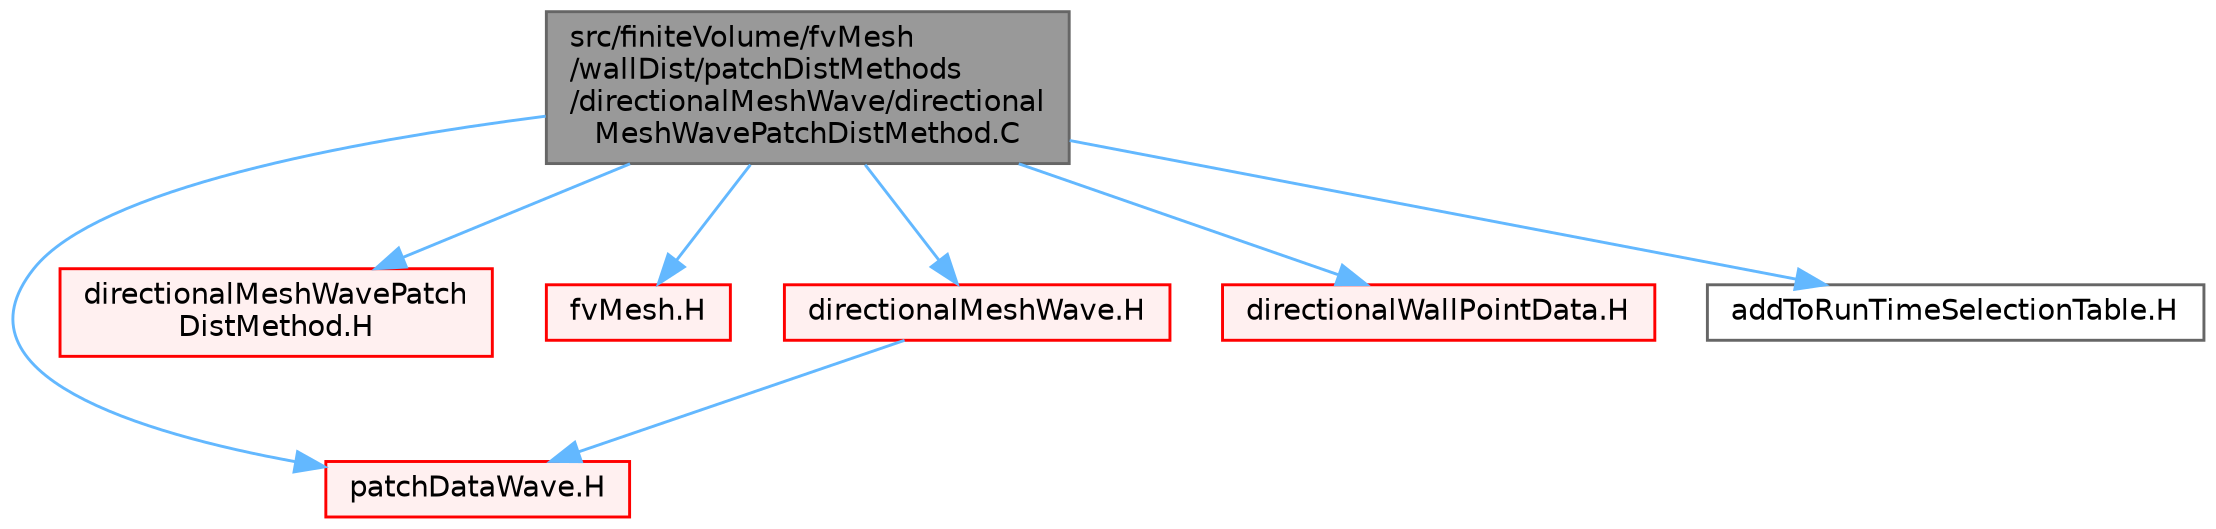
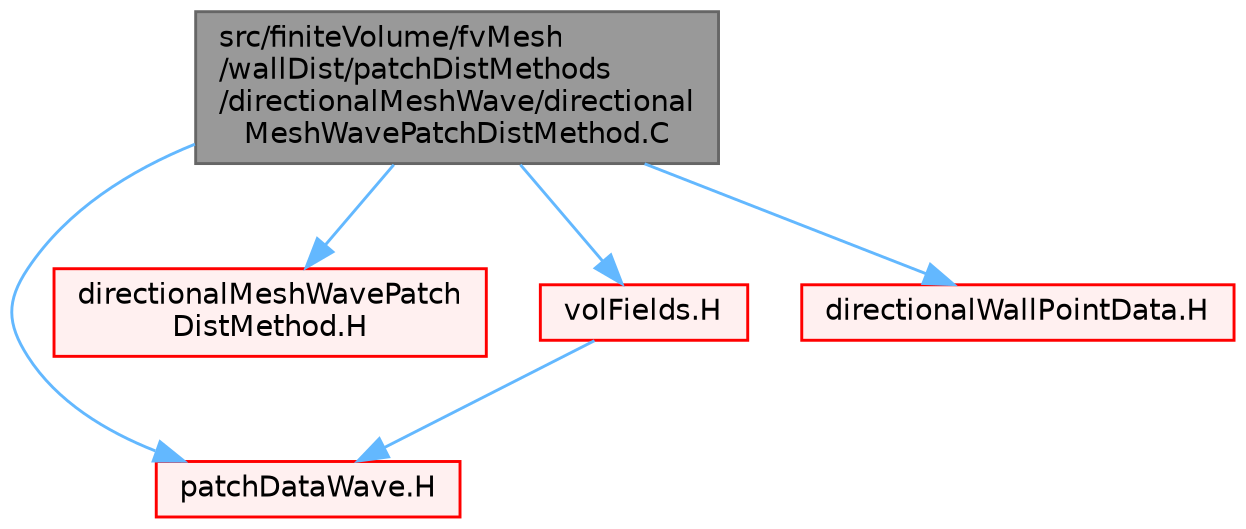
(638, 313) -> none
(977, 313) -> (644, 313)
(1956, 313) -> none
